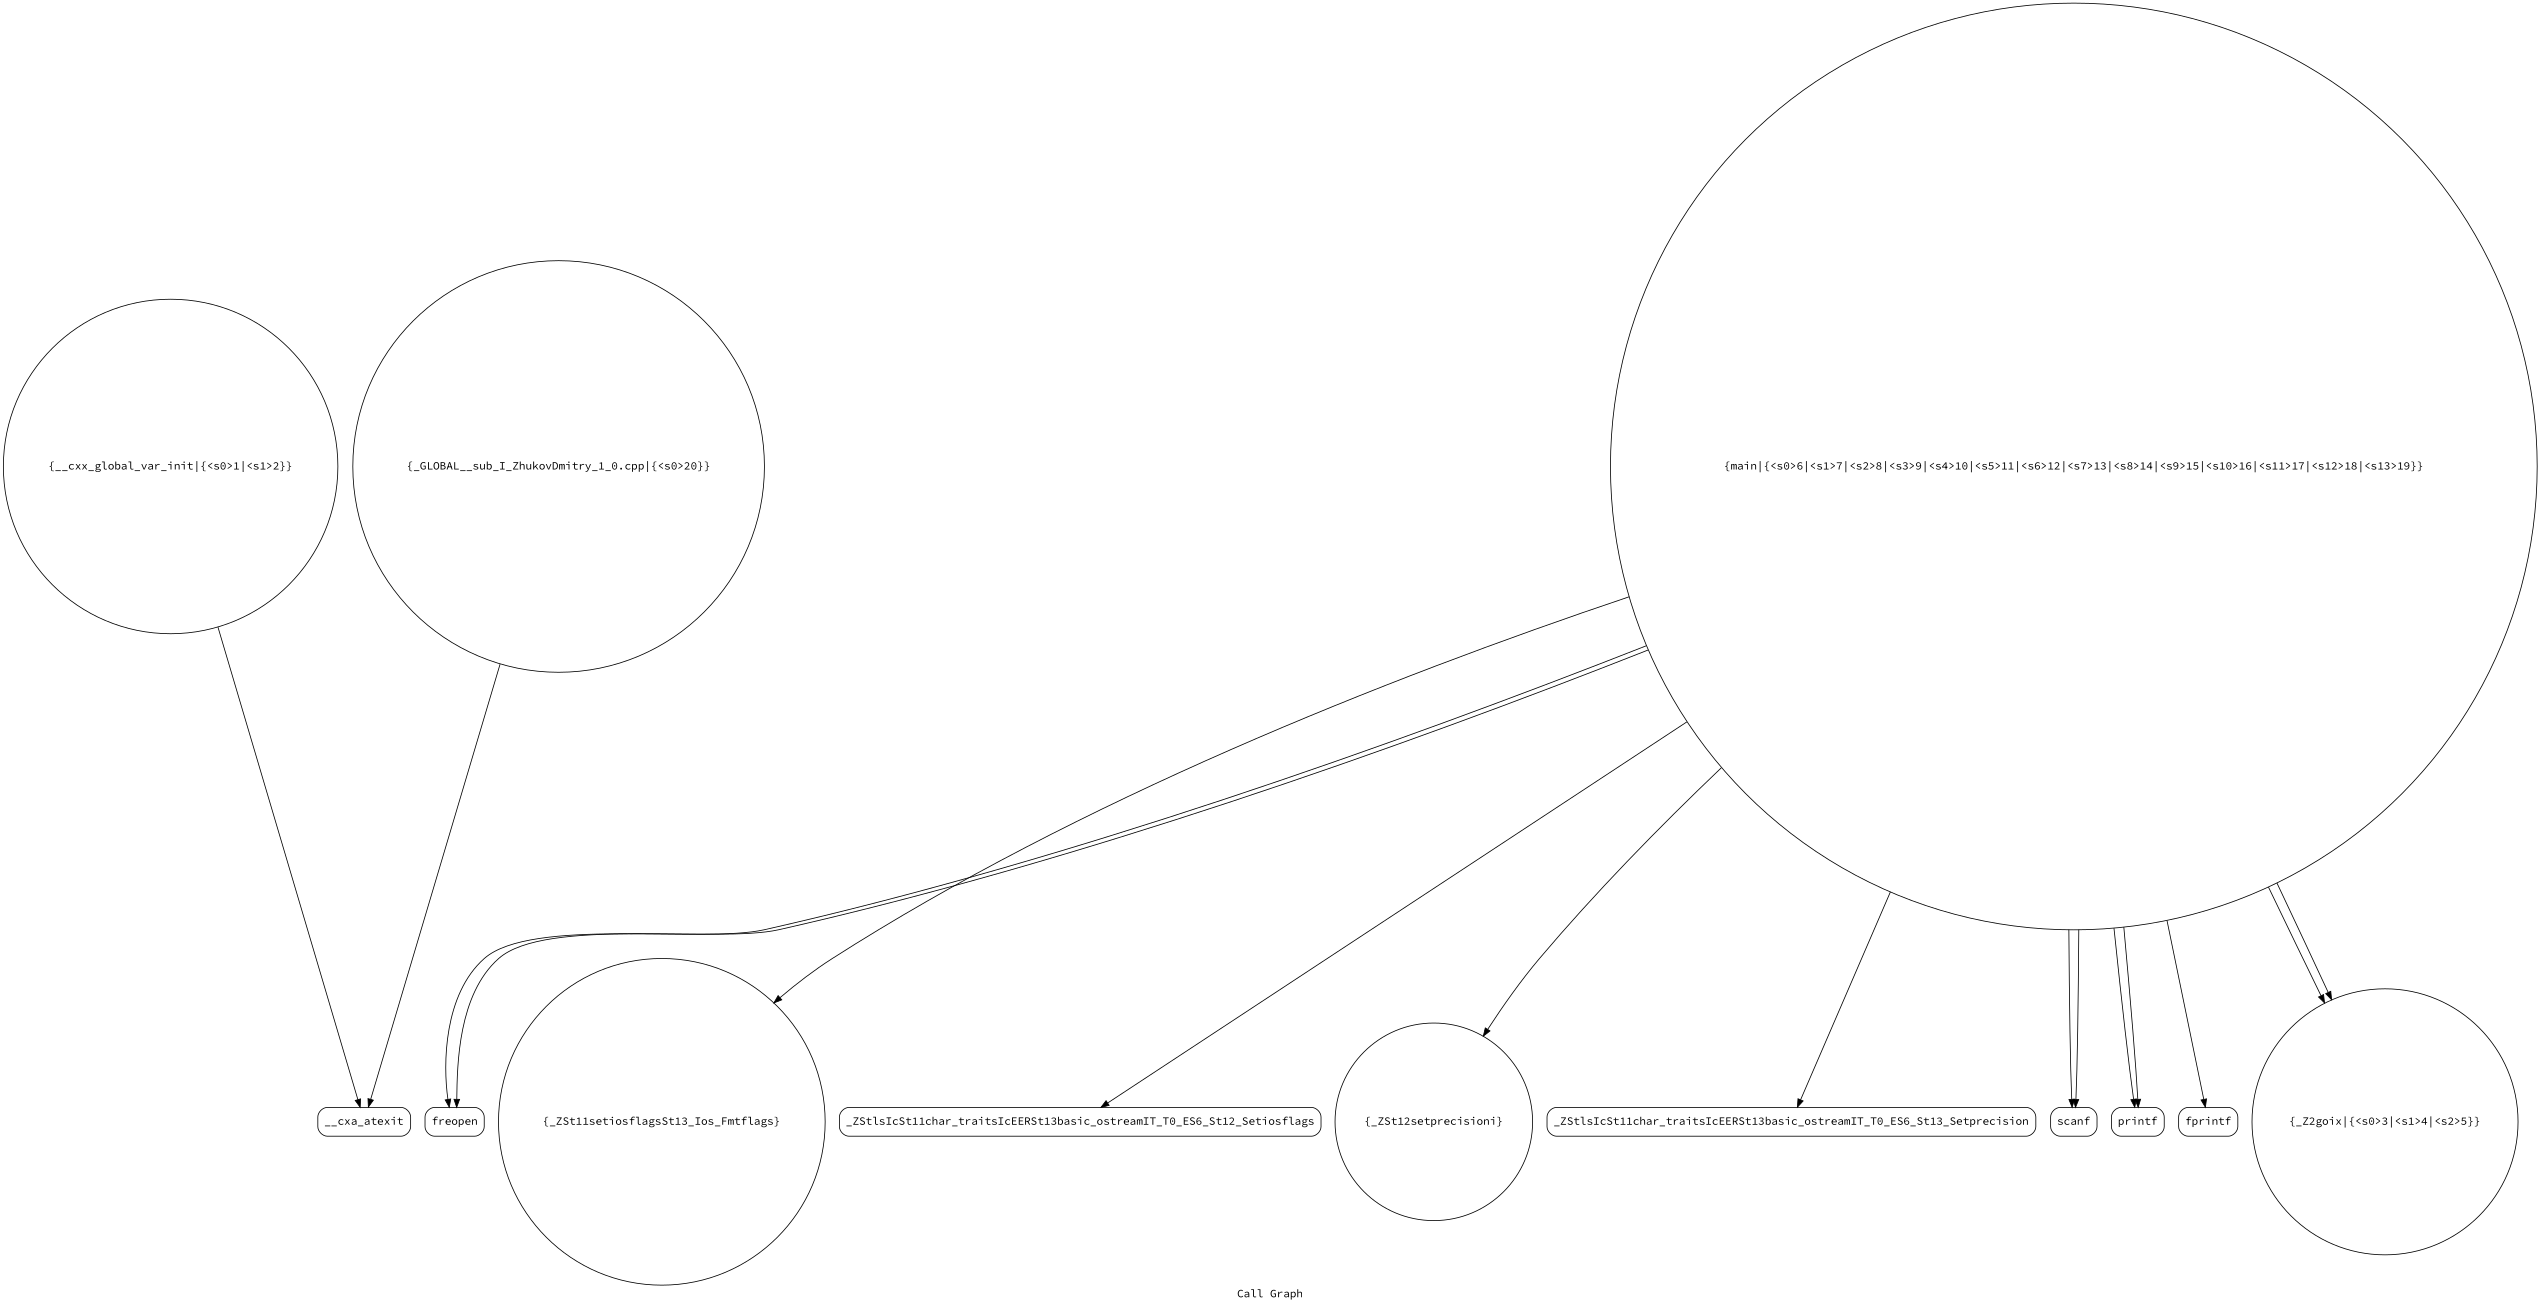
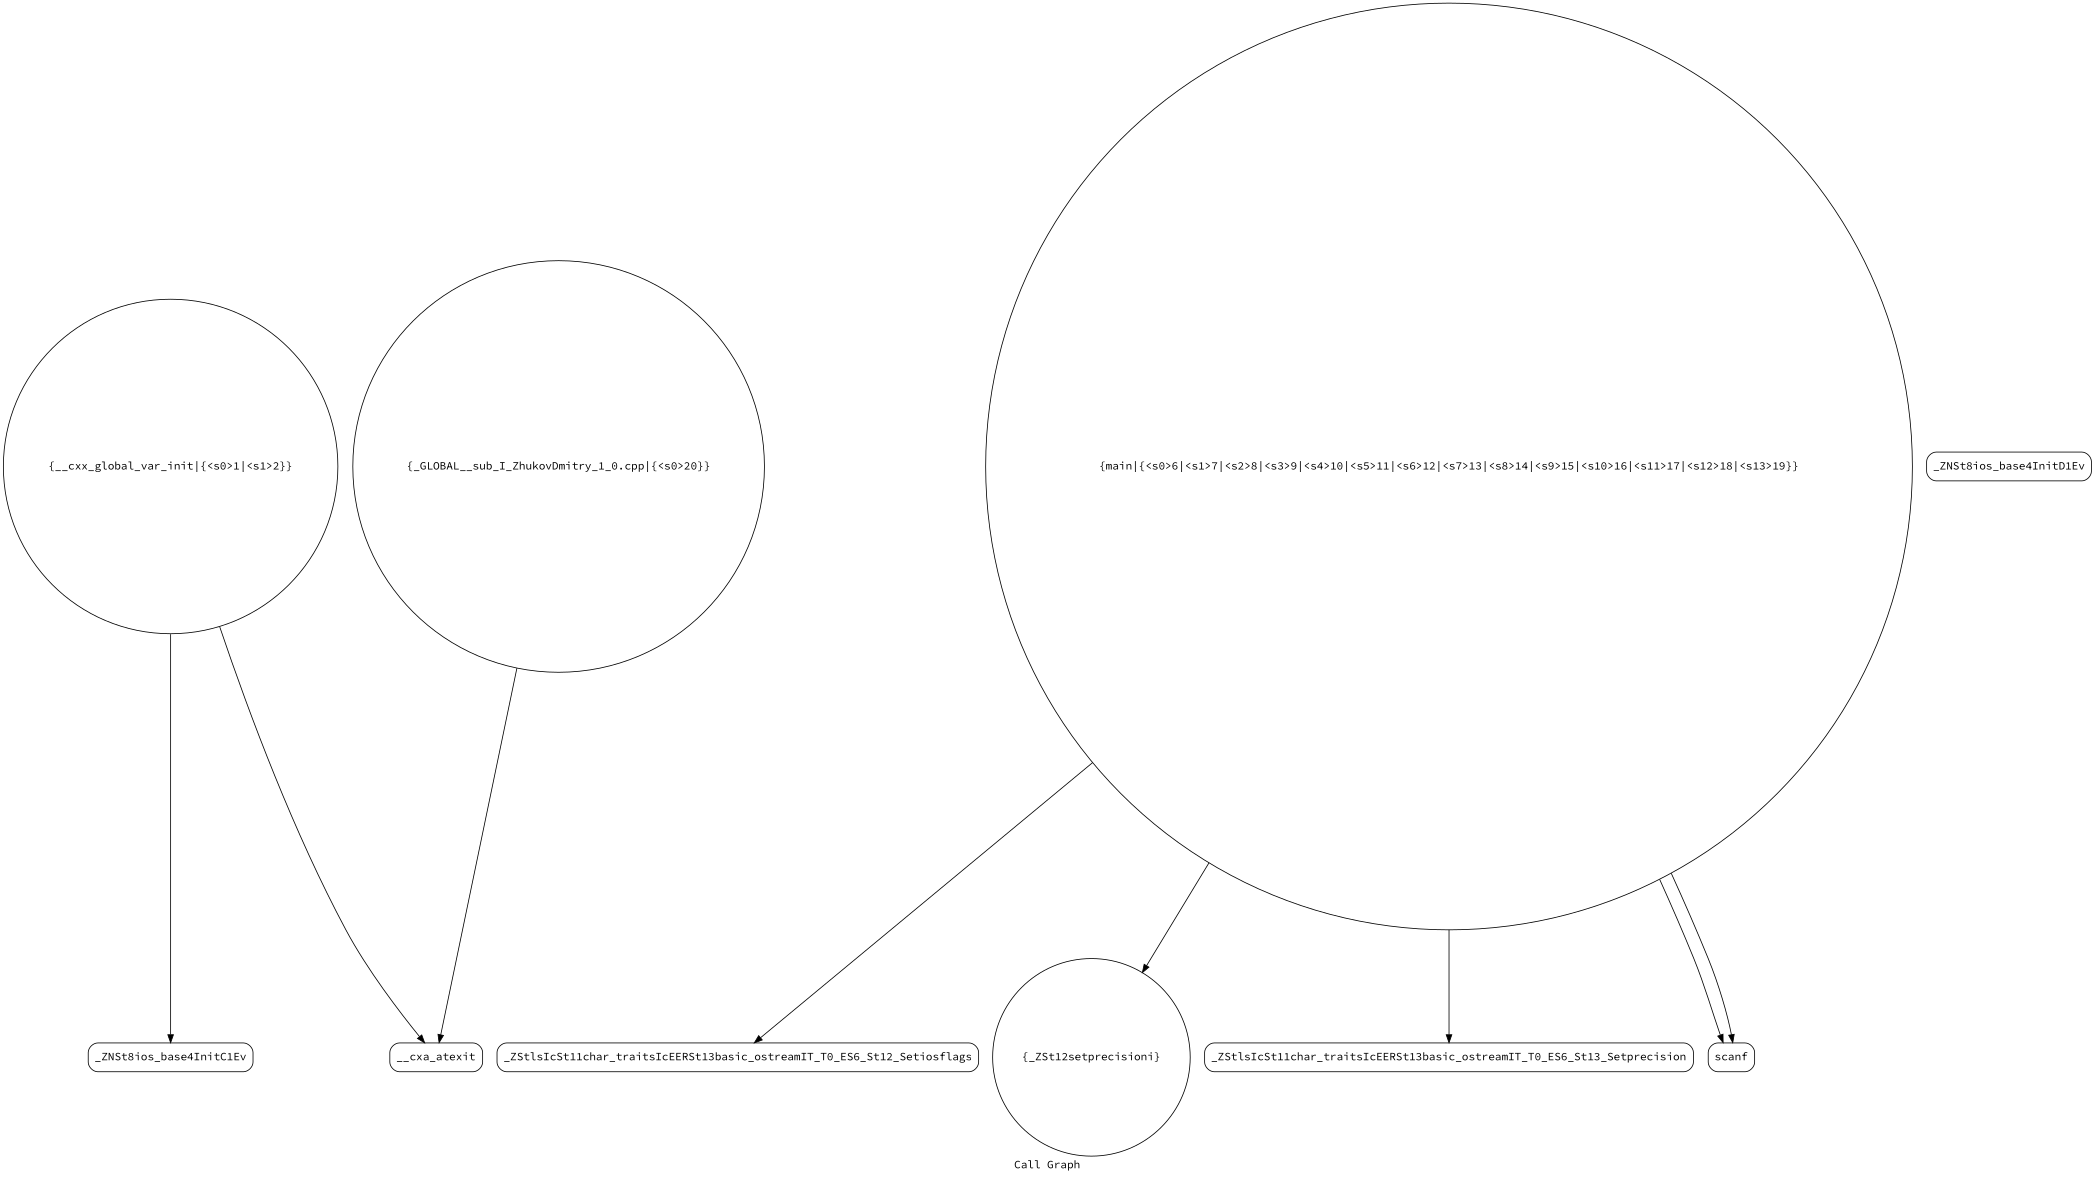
none -> (2009, 466)
none -> (171, 1057)
(455, 1122) -> none
(662, 1122) -> none
(2138, 1122) -> none
(2208, 1122) -> none
(2385, 1122) -> none
